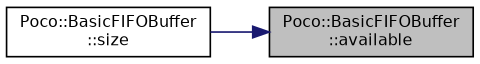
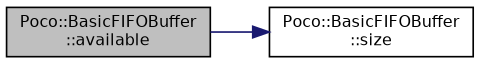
(232, 32) -> (232, 32)
